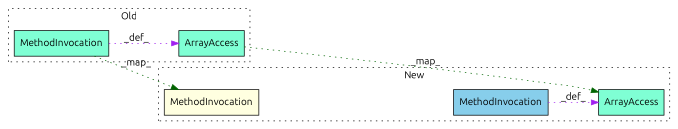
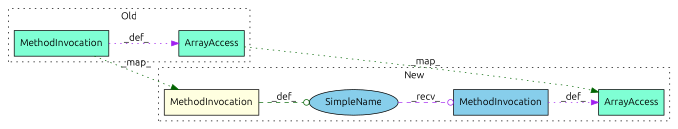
none -> (354, 102)
